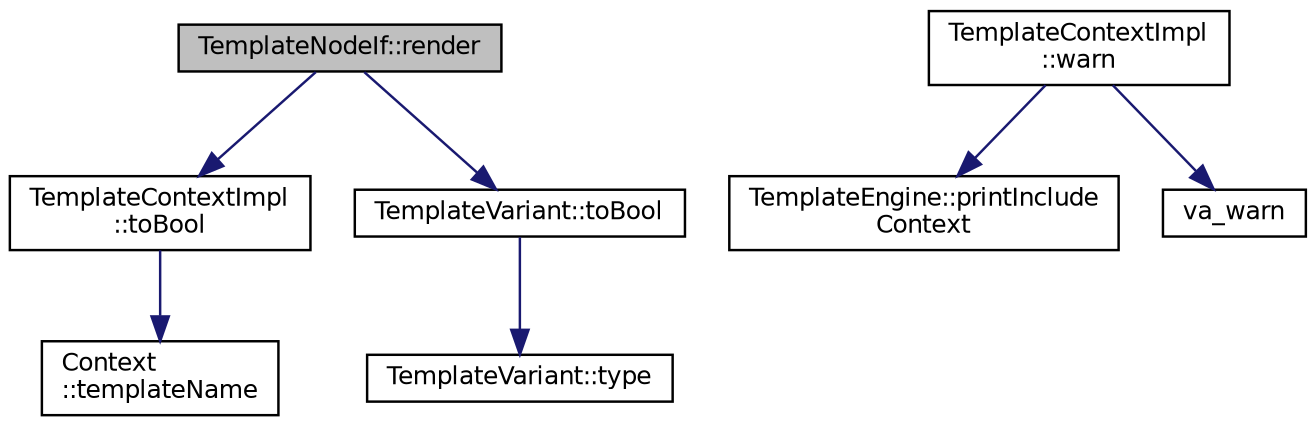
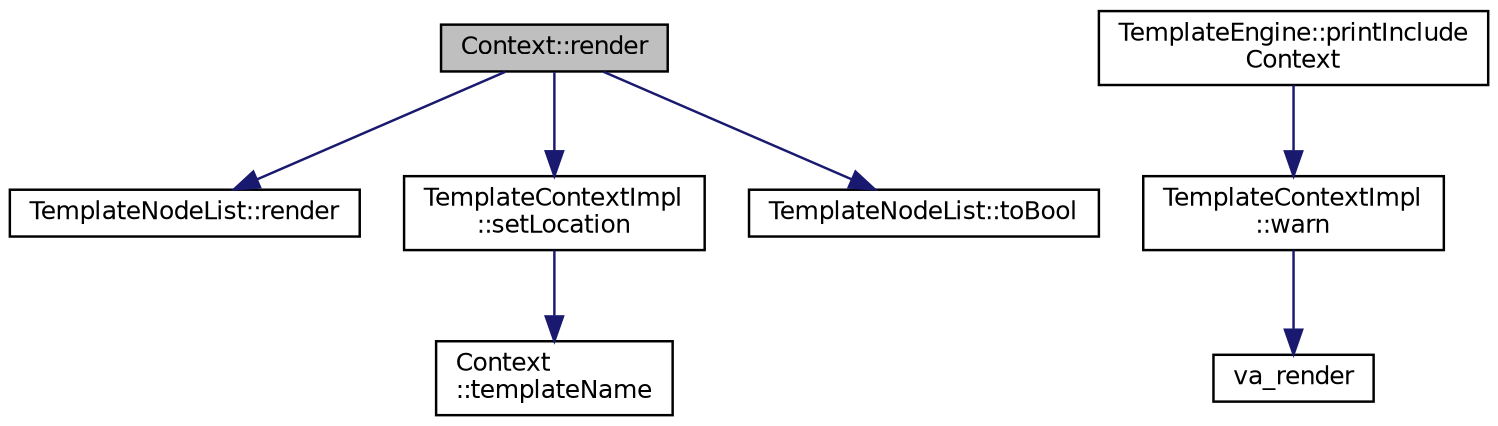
(340, 48) -> (554, 48)
(1010, 122) -> (1294, 118)
(160, 213) -> (554, 213)
none -> (185, 213)
(520, 213) -> (924, 213)
(1234, 213) -> (1294, 378)
(520, 378) -> none
